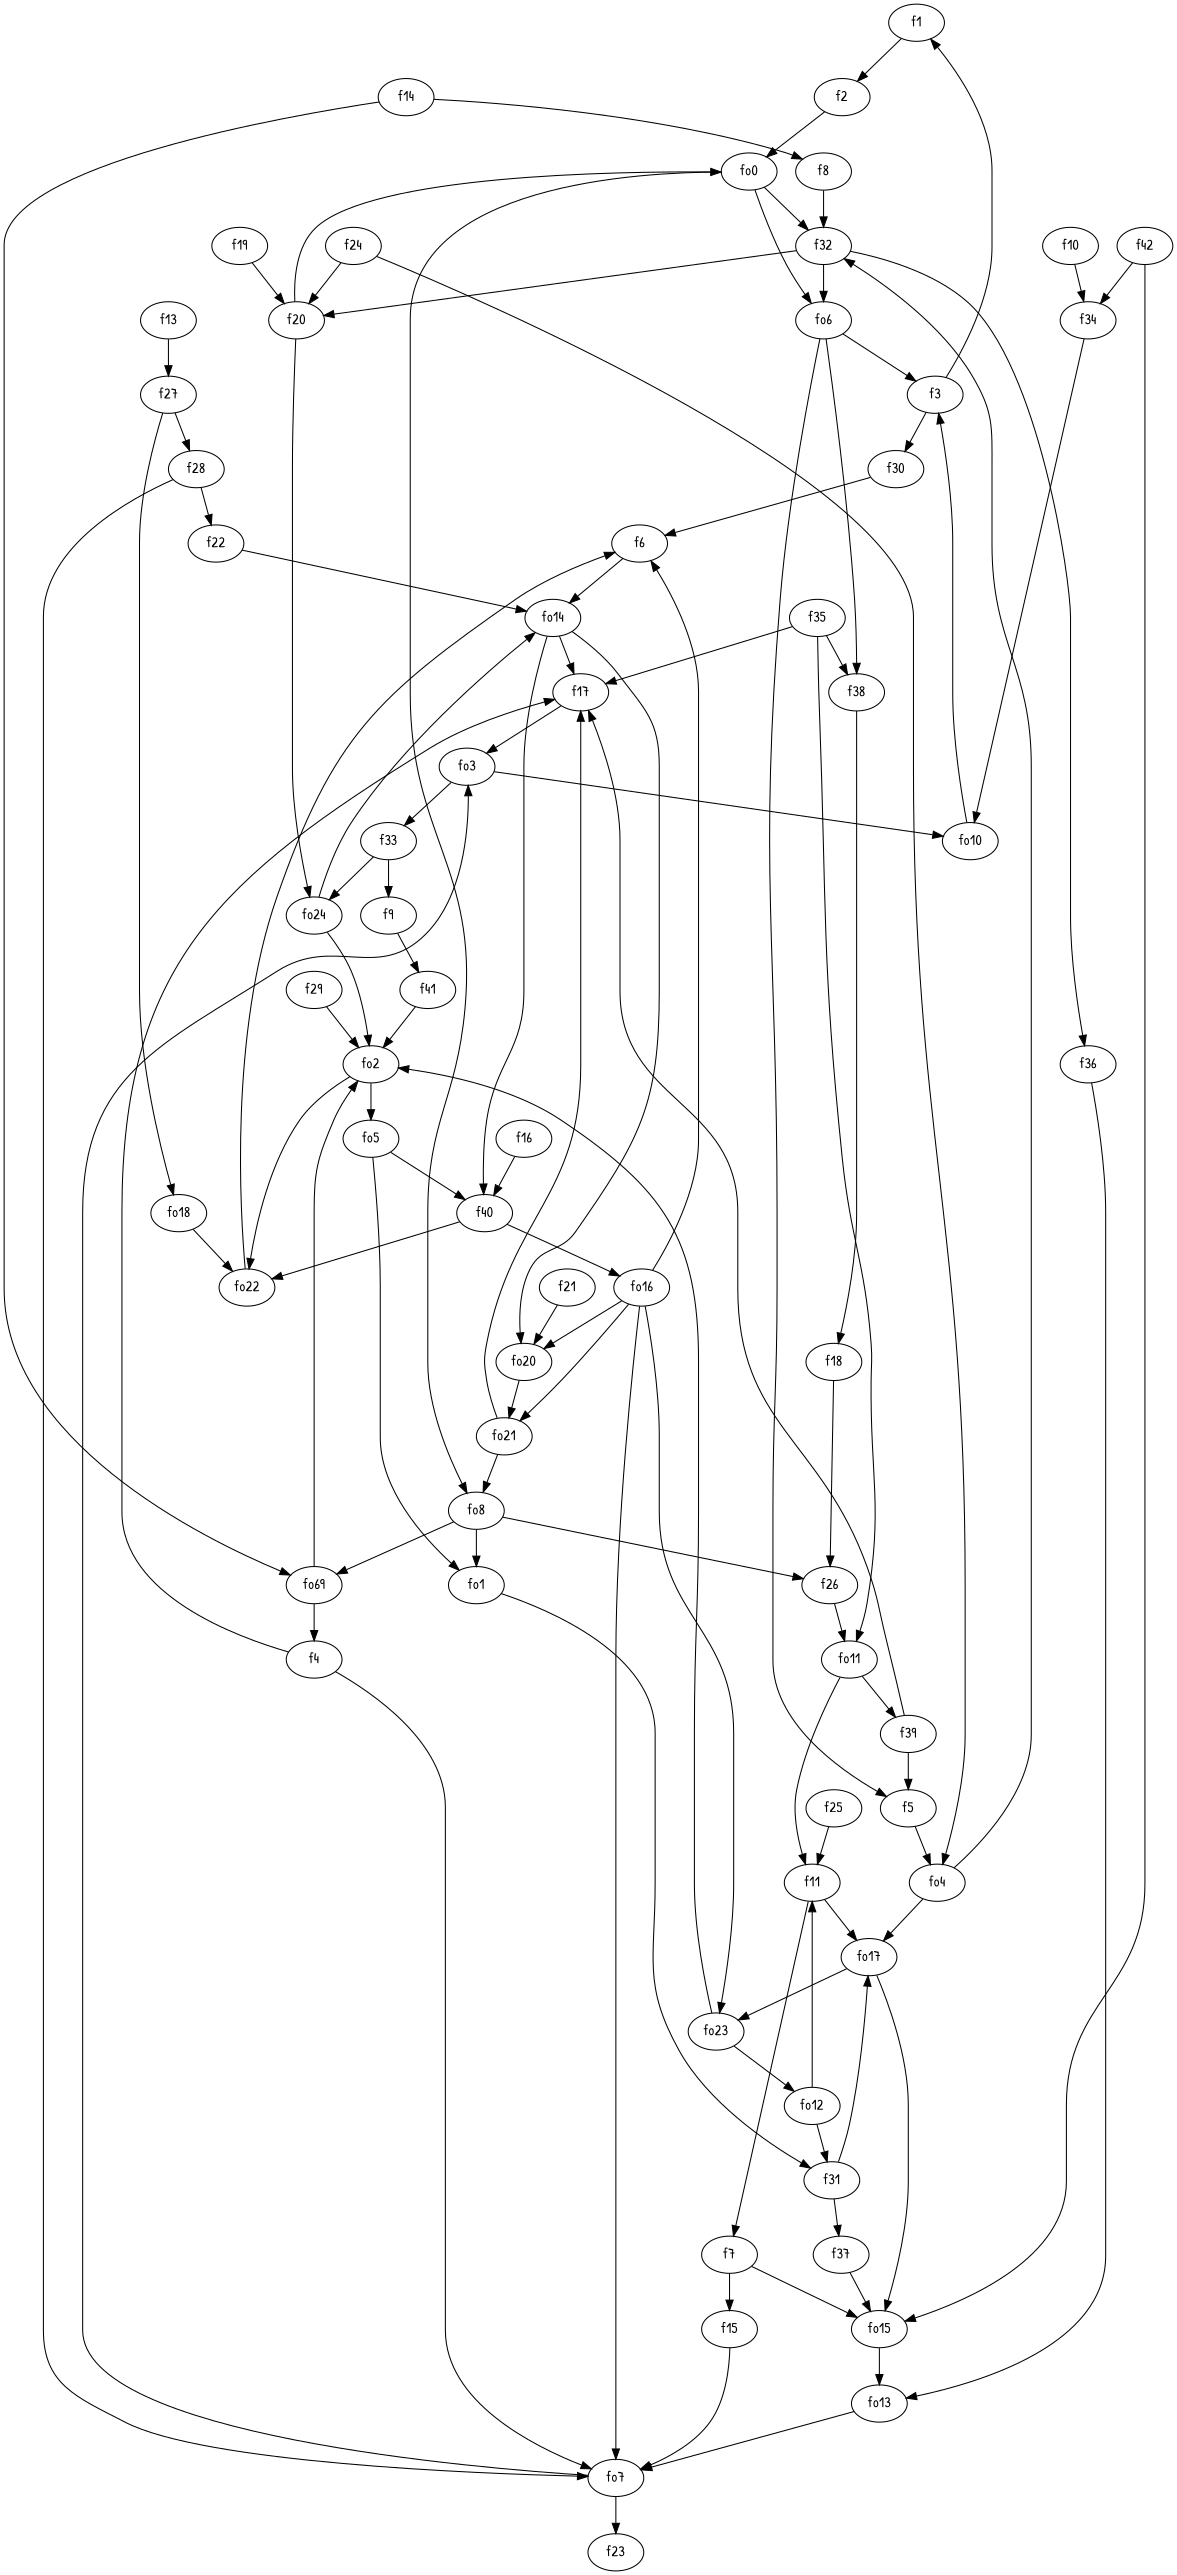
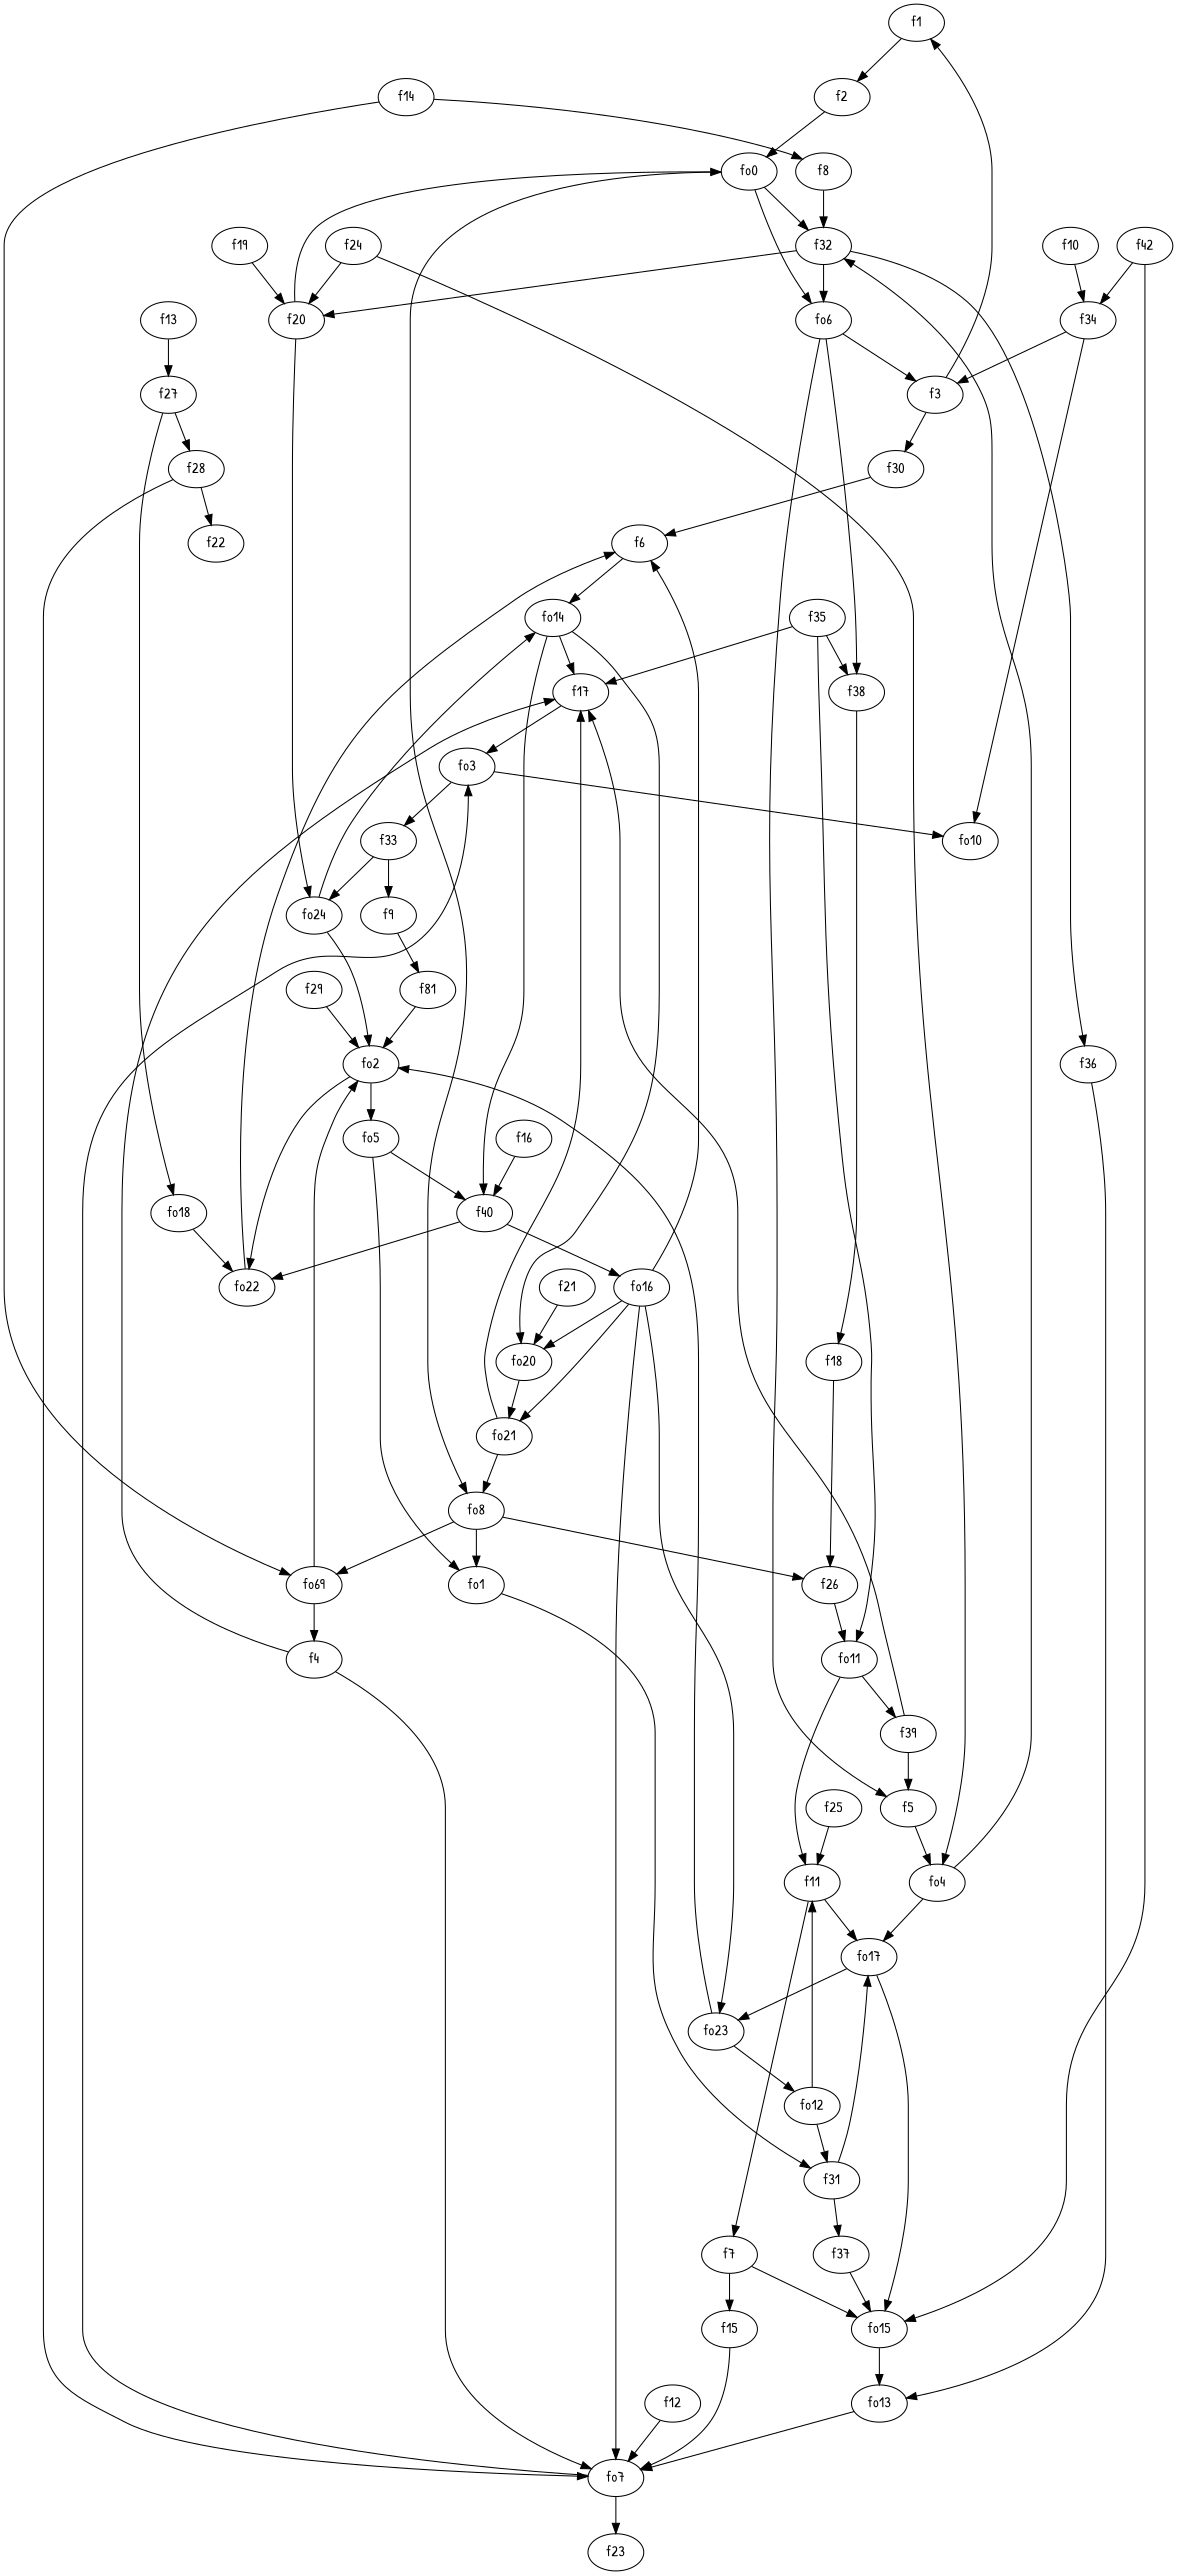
(379, 580) -> none
(953, 623) -> (1016, 355)
(428, 990) -> (428, 990)
none -> (673, 2404)
